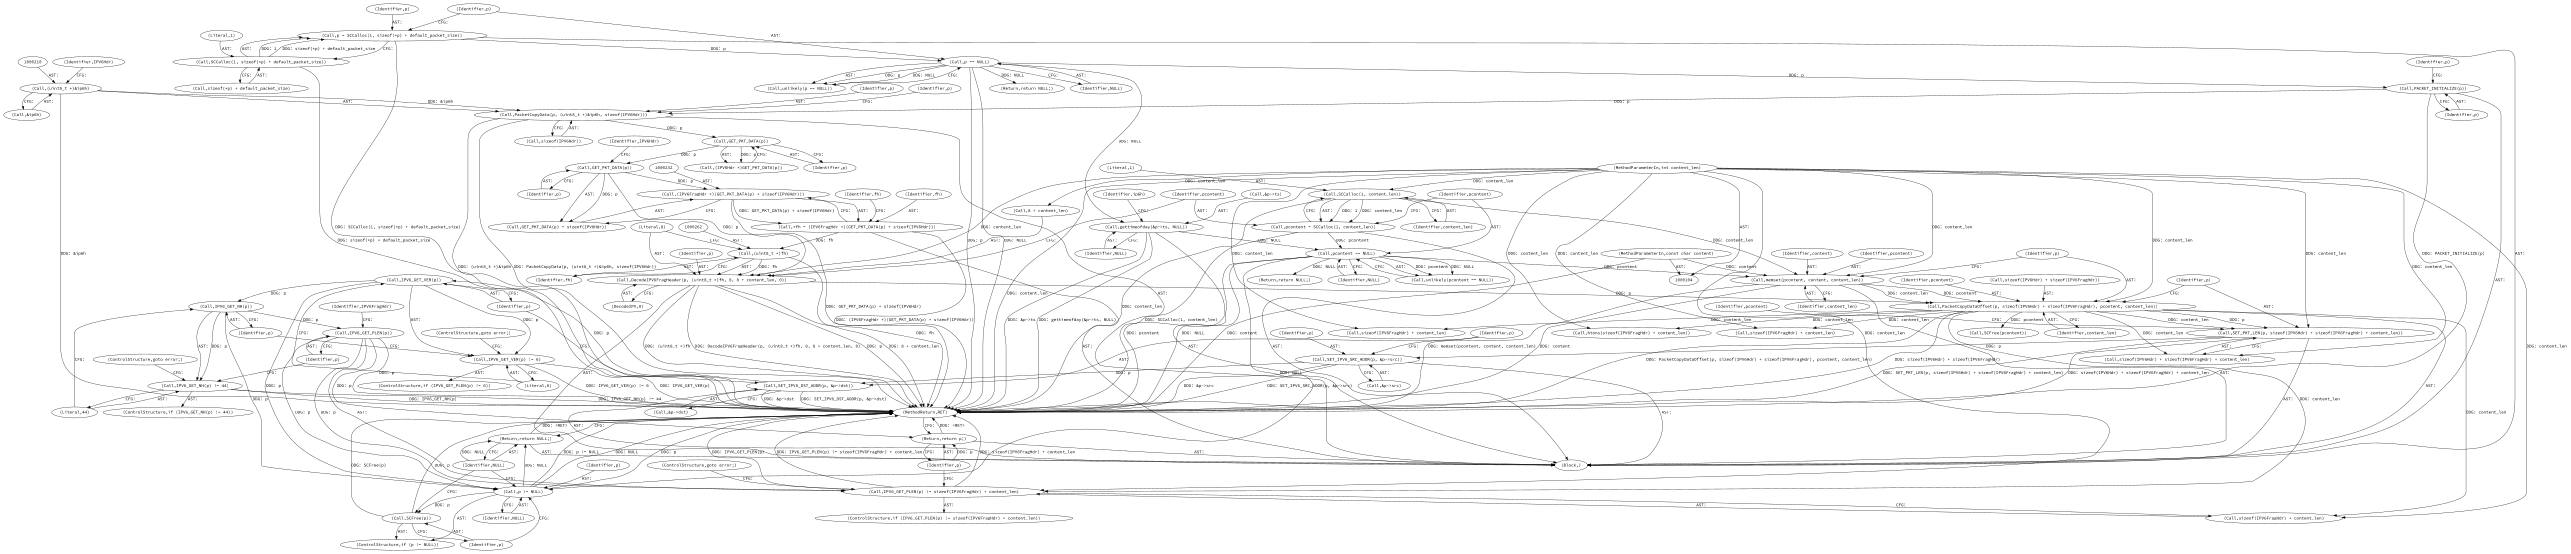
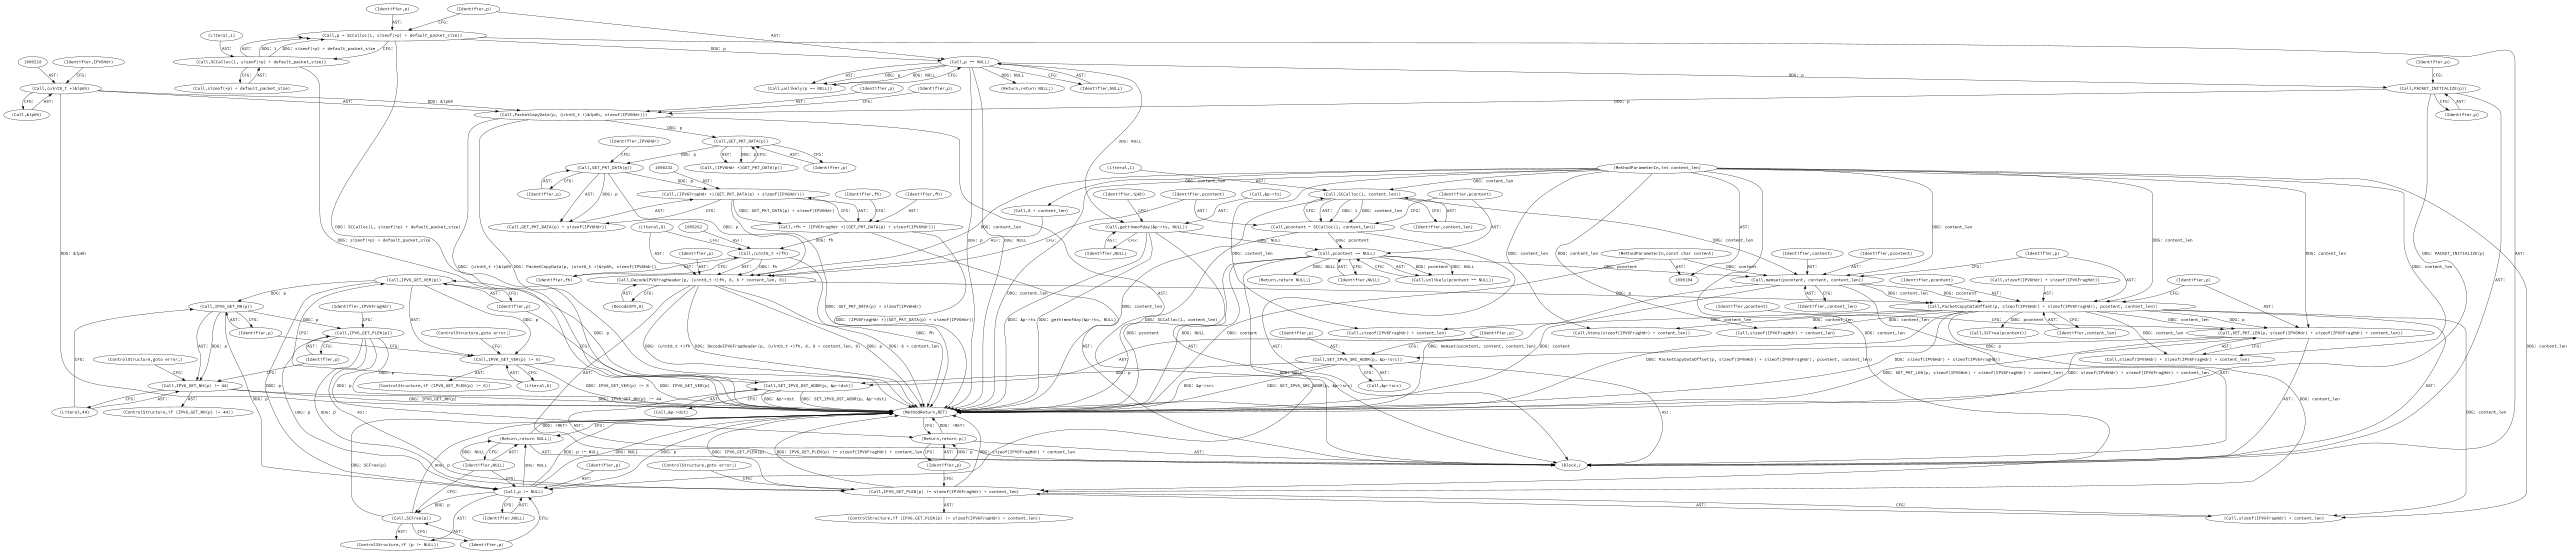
(554, 141) -> none
